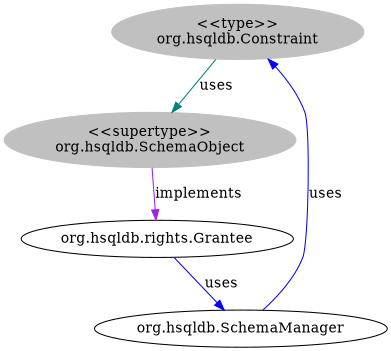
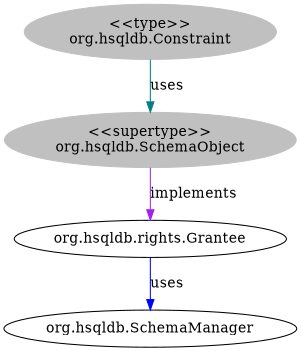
(308, 191) -> none
